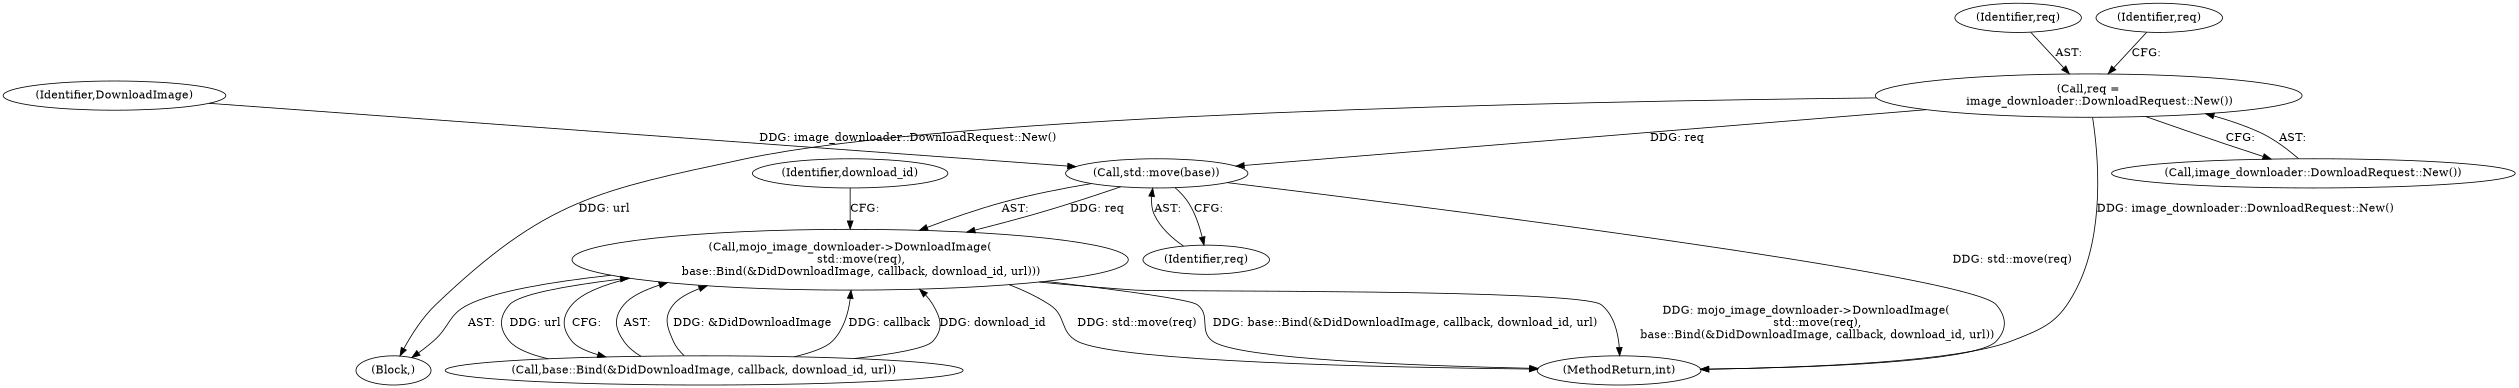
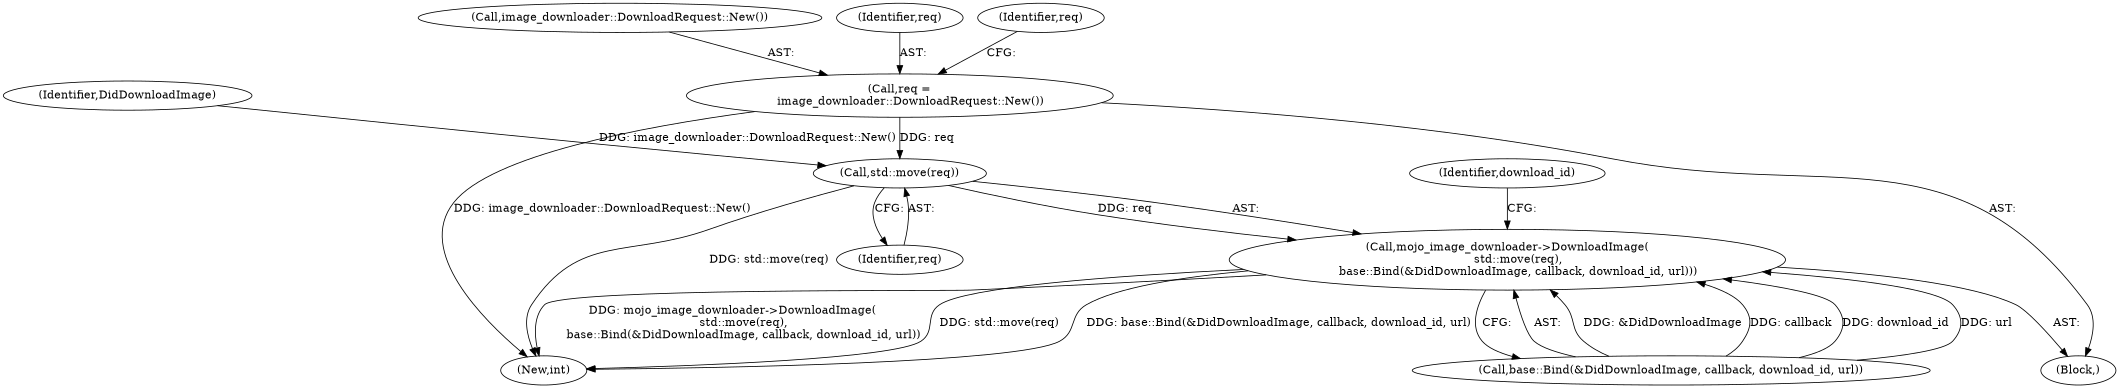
(114, 96) -> (128, 96)
(2204, 137) -> none
(1157, 173) -> (900, 173)
(604, 209) -> (2005, 209)
(1619, 370) -> (544, 370)
